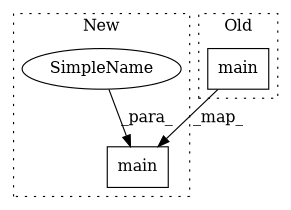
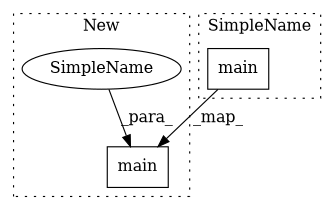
(238, 27) -> (260, 27)
